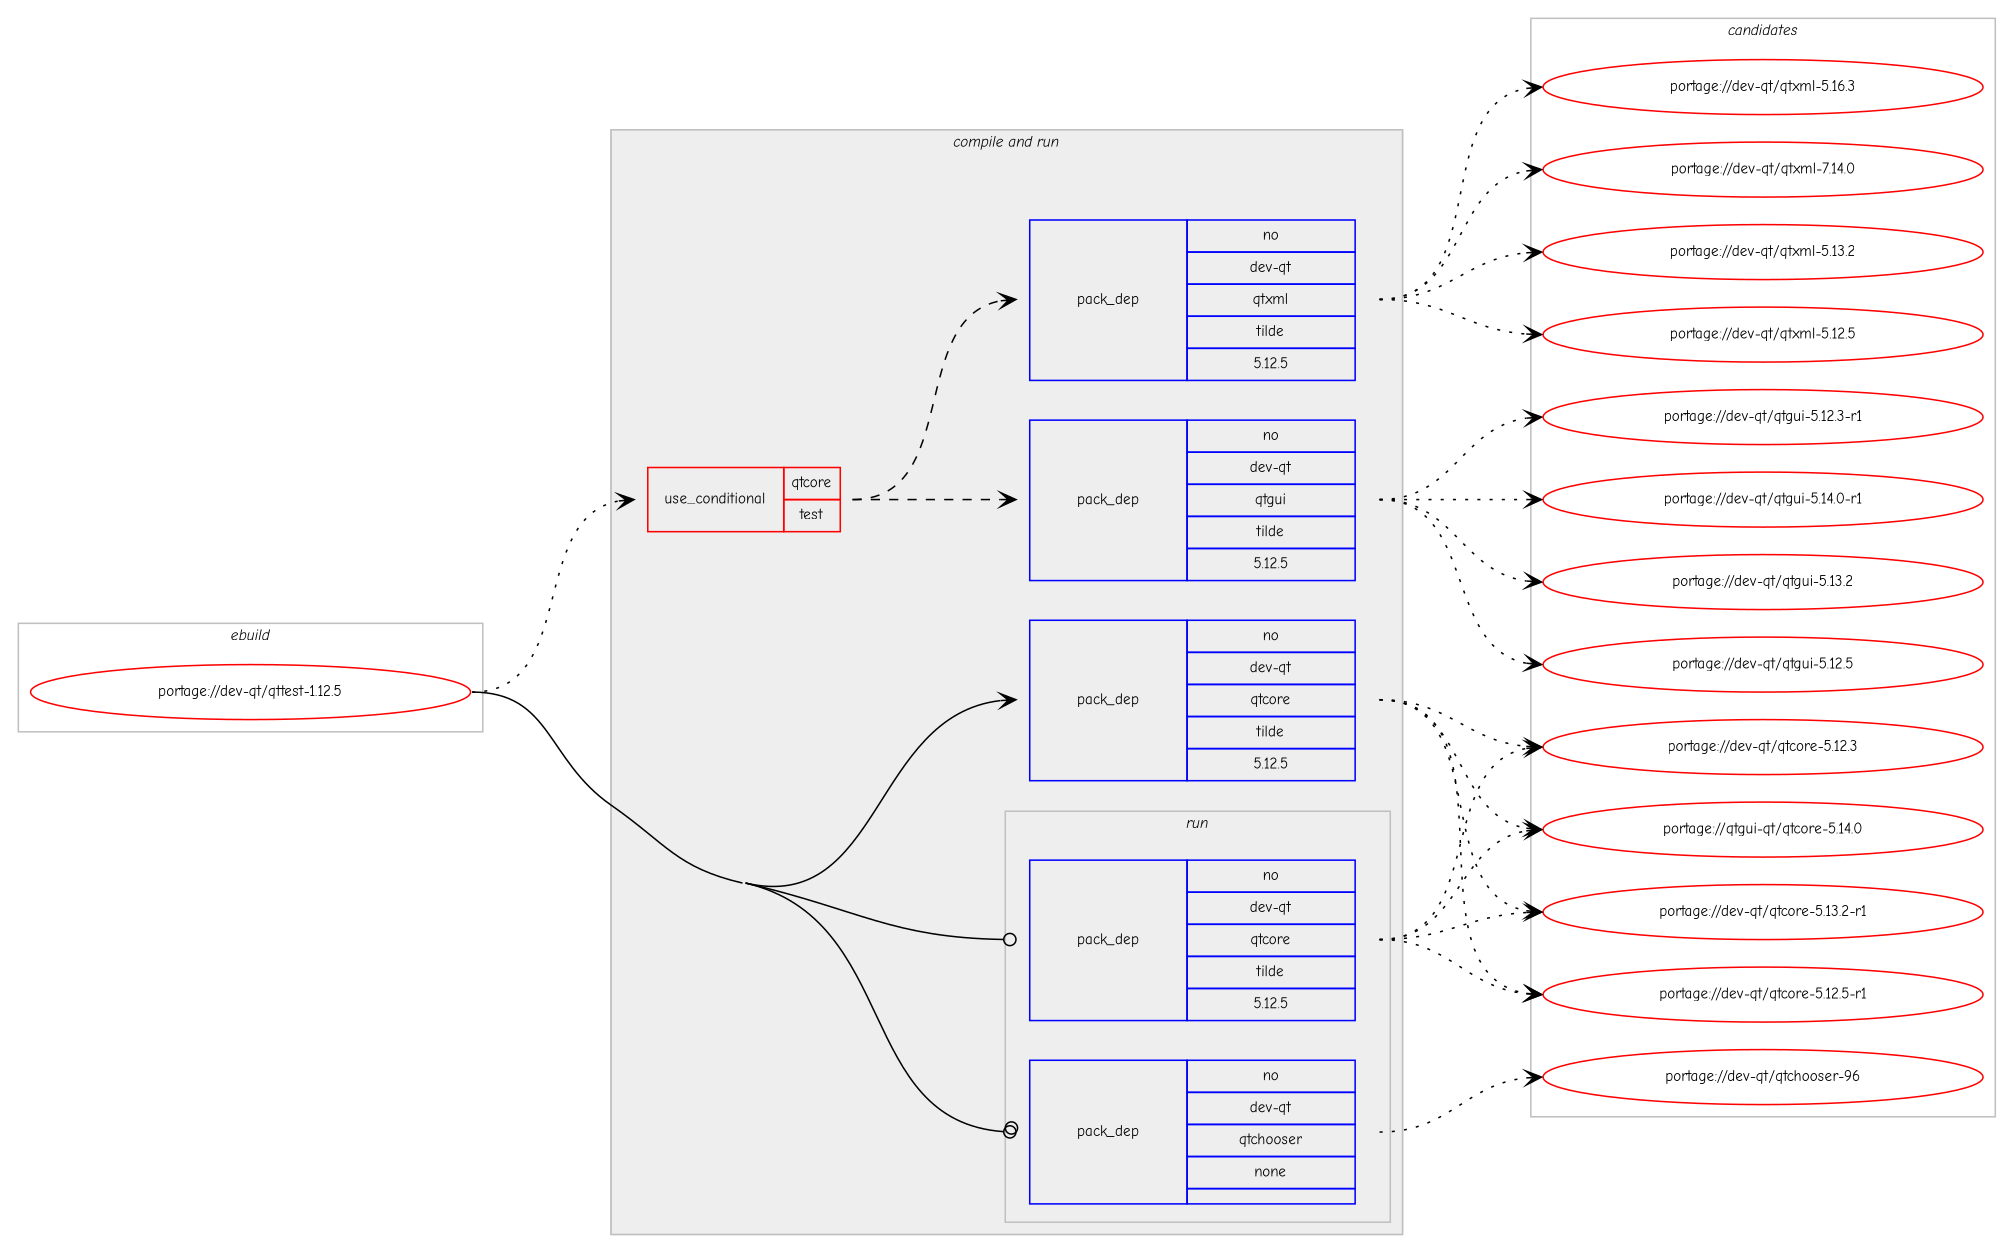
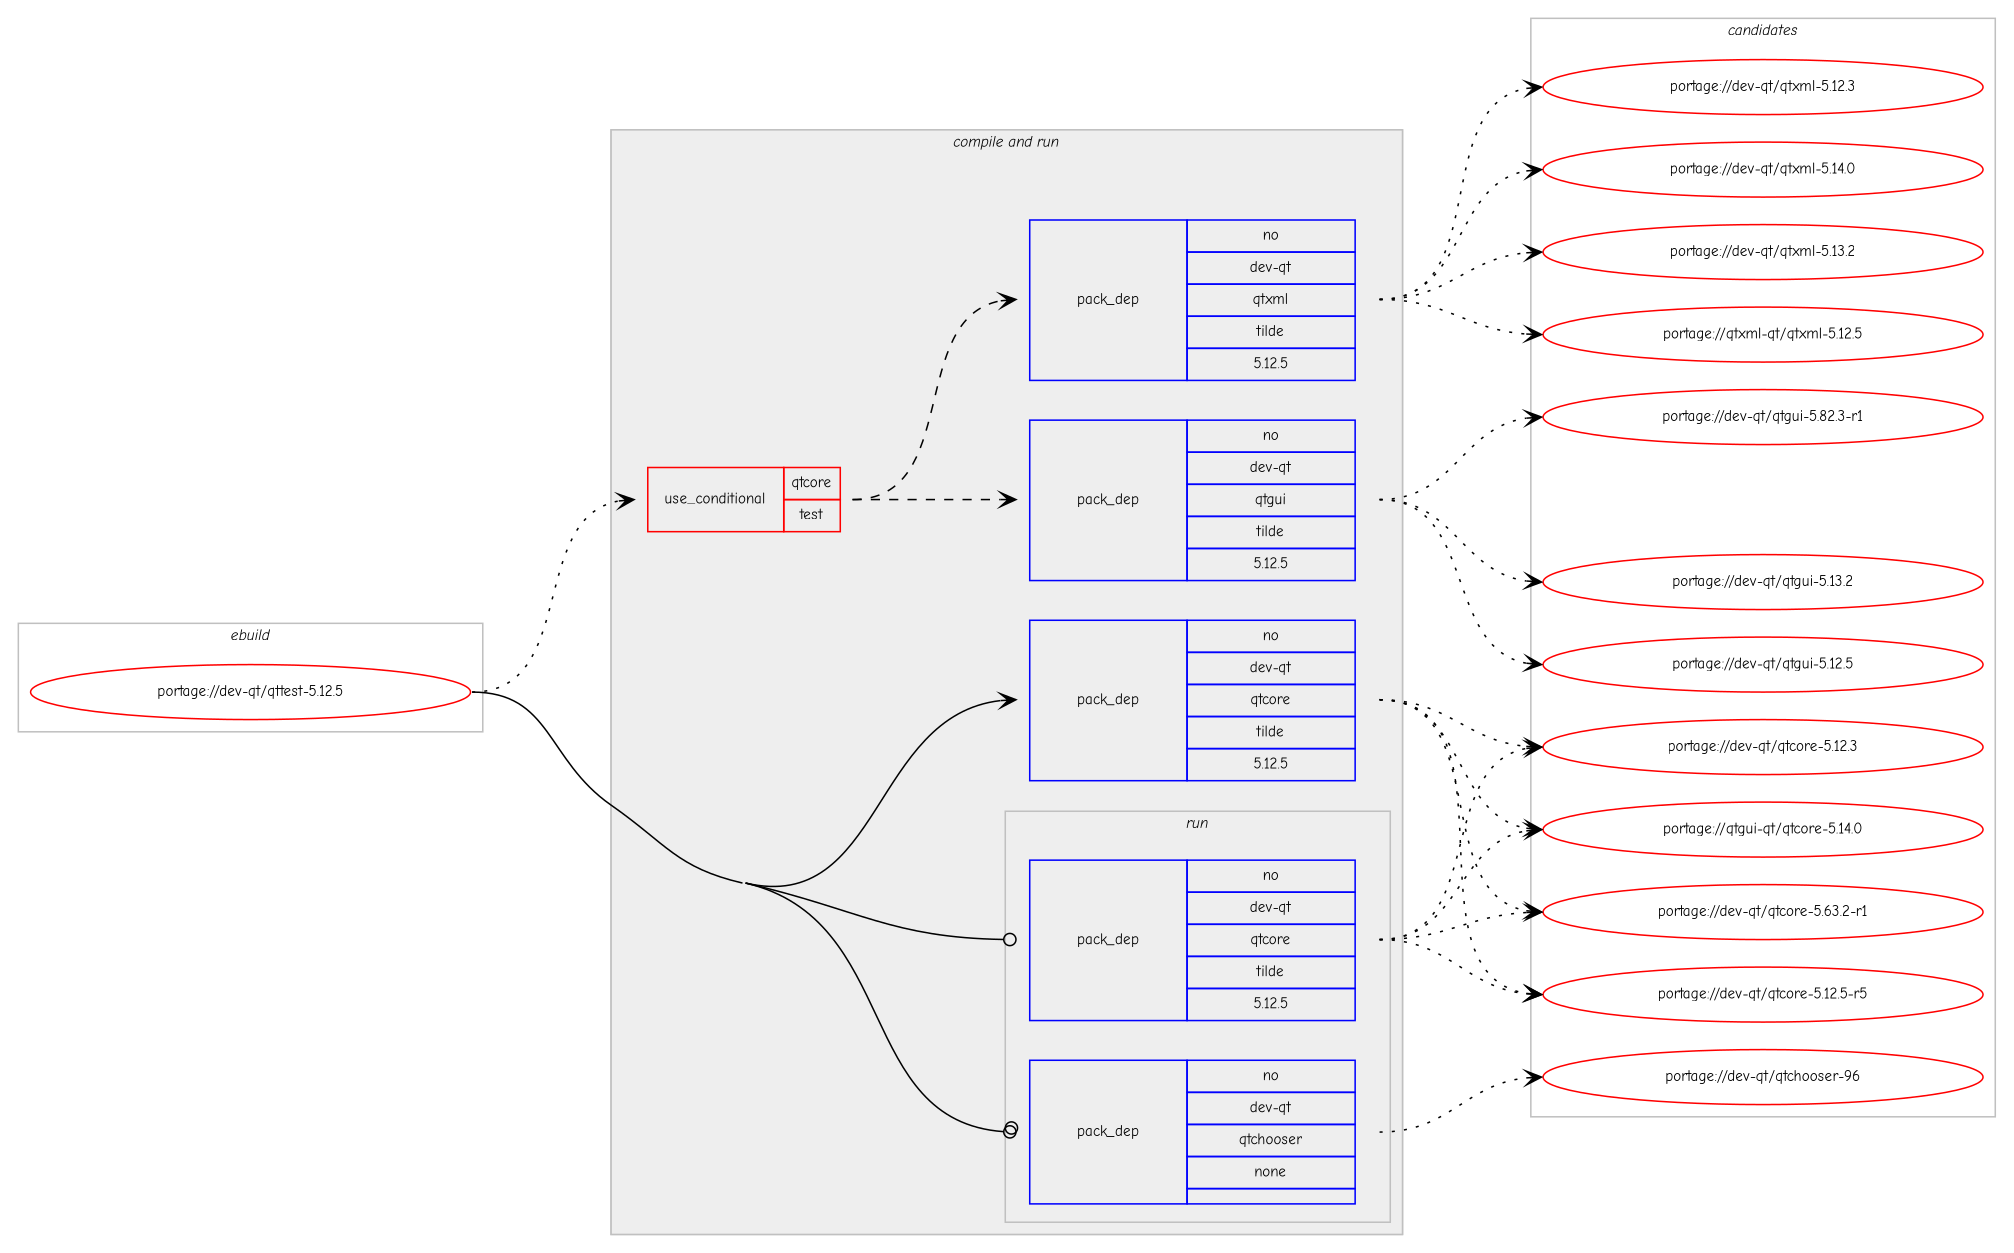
(1763, 87) -> (1763, 87)
(1763, 170) -> (1763, 170)
(1763, 335) -> (1763, 335)
(1763, 417) -> (1763, 417)
(1763, 500) -> none
(251, 692) -> (251, 692)
(1763, 912) -> (1763, 912)
(1763, 995) -> (1763, 995)
